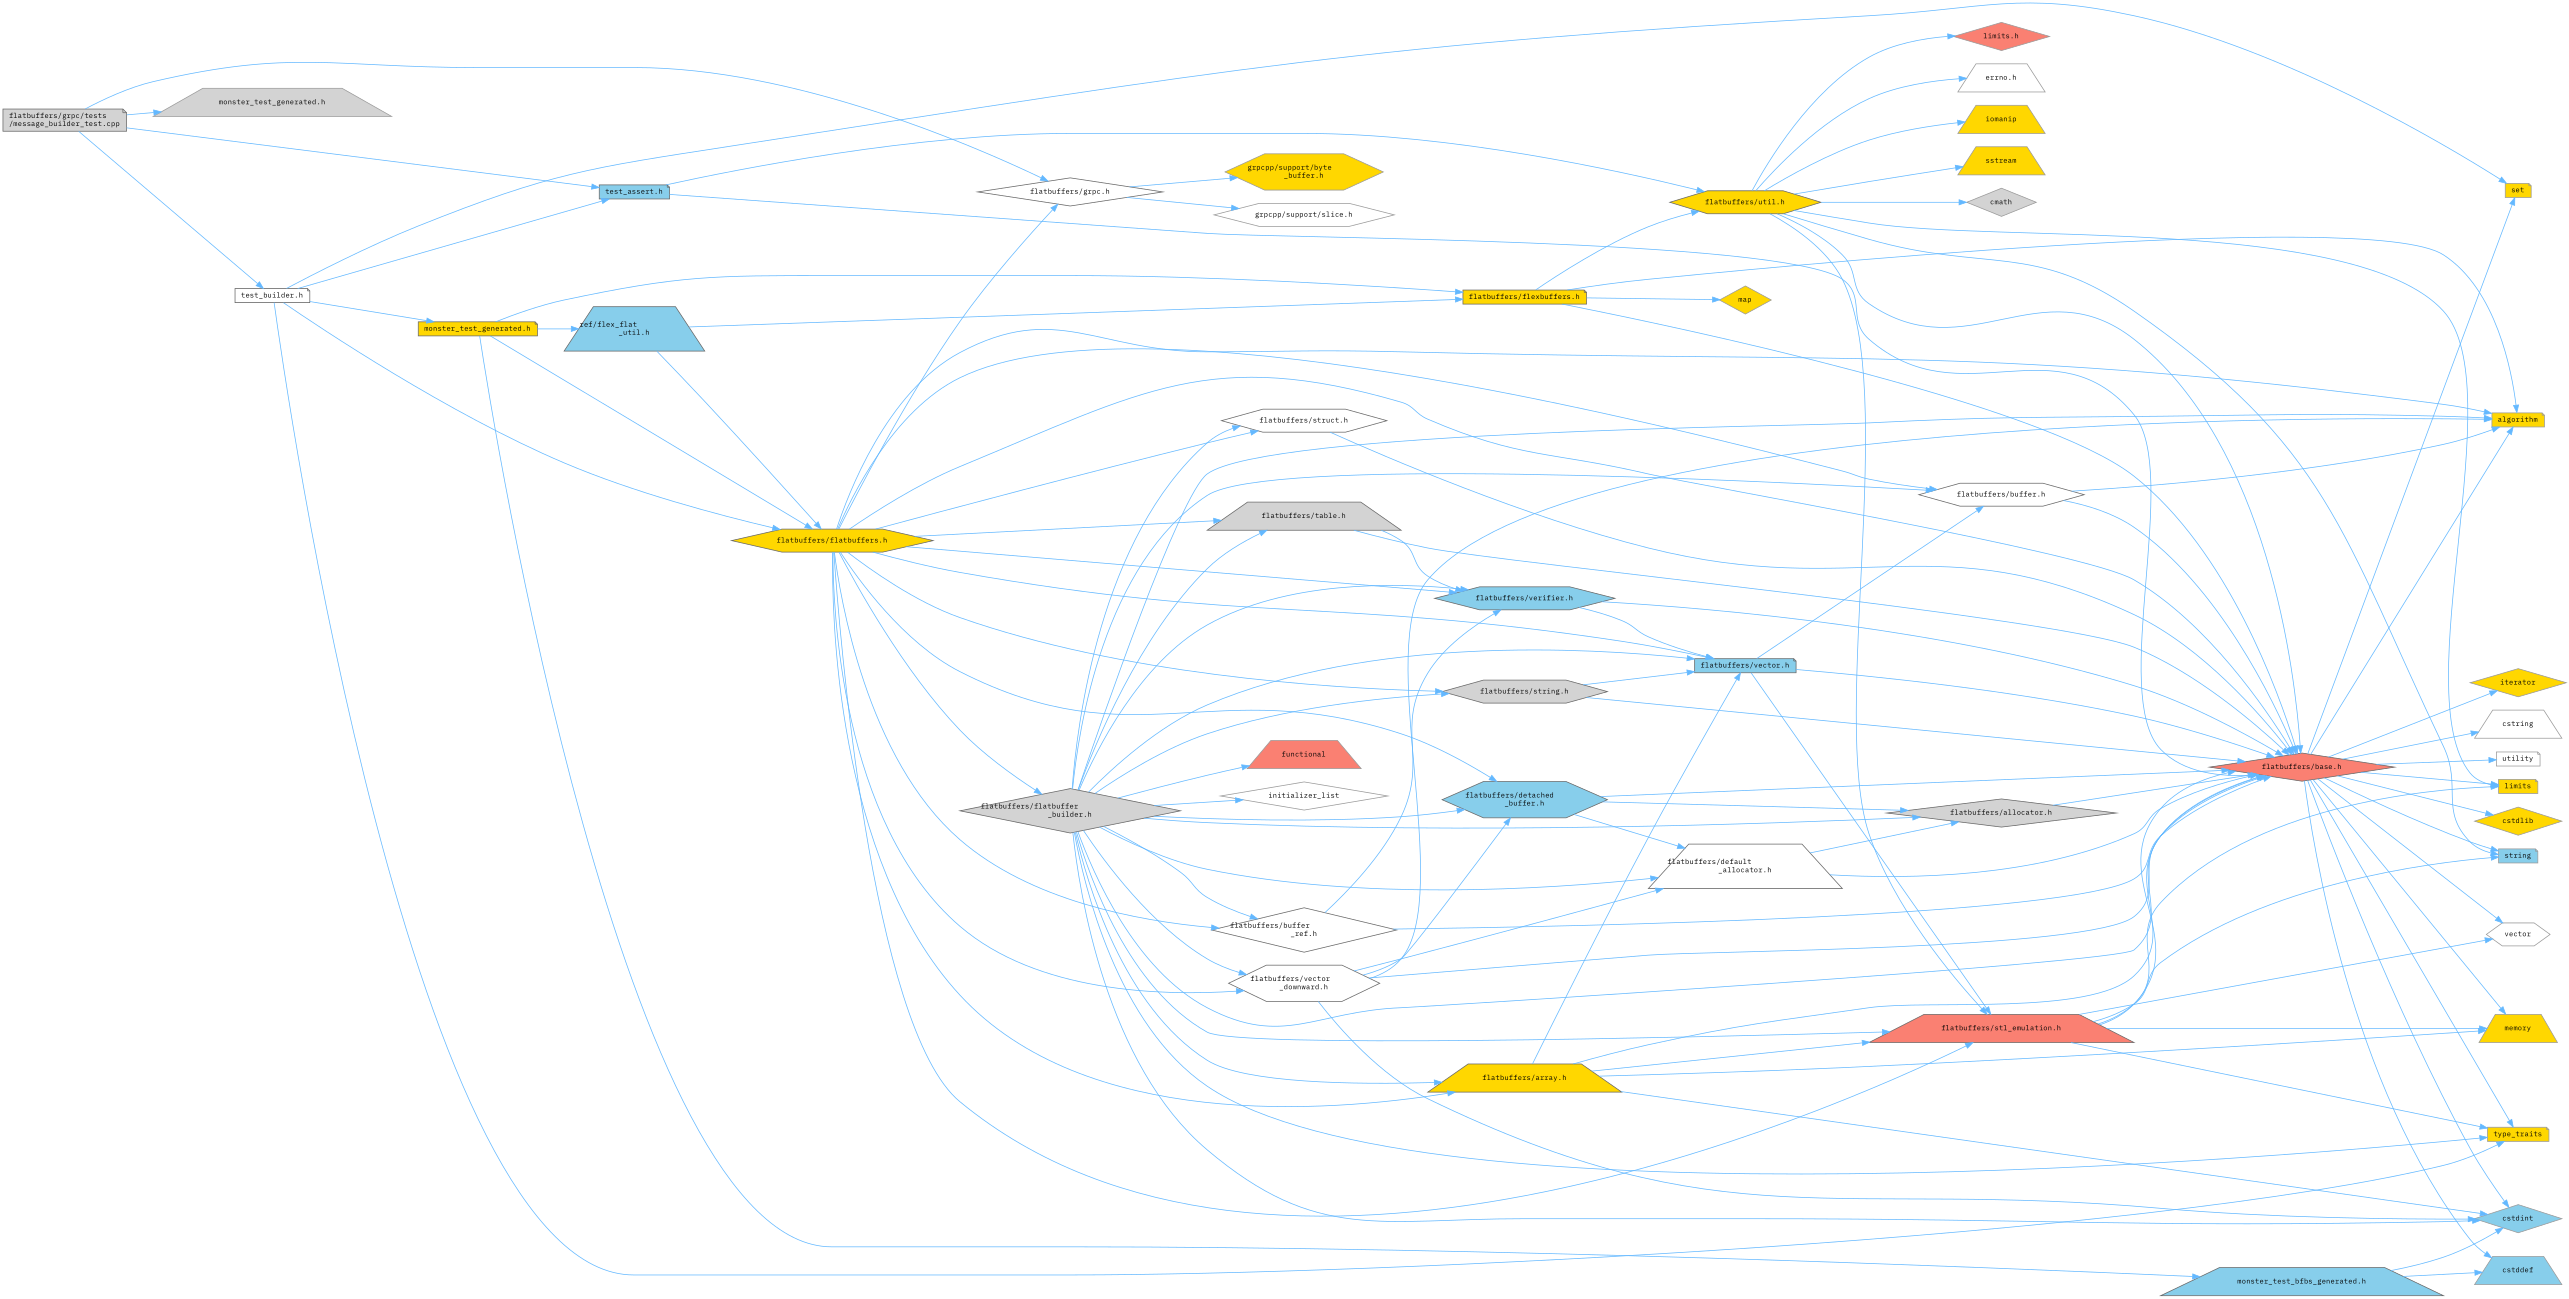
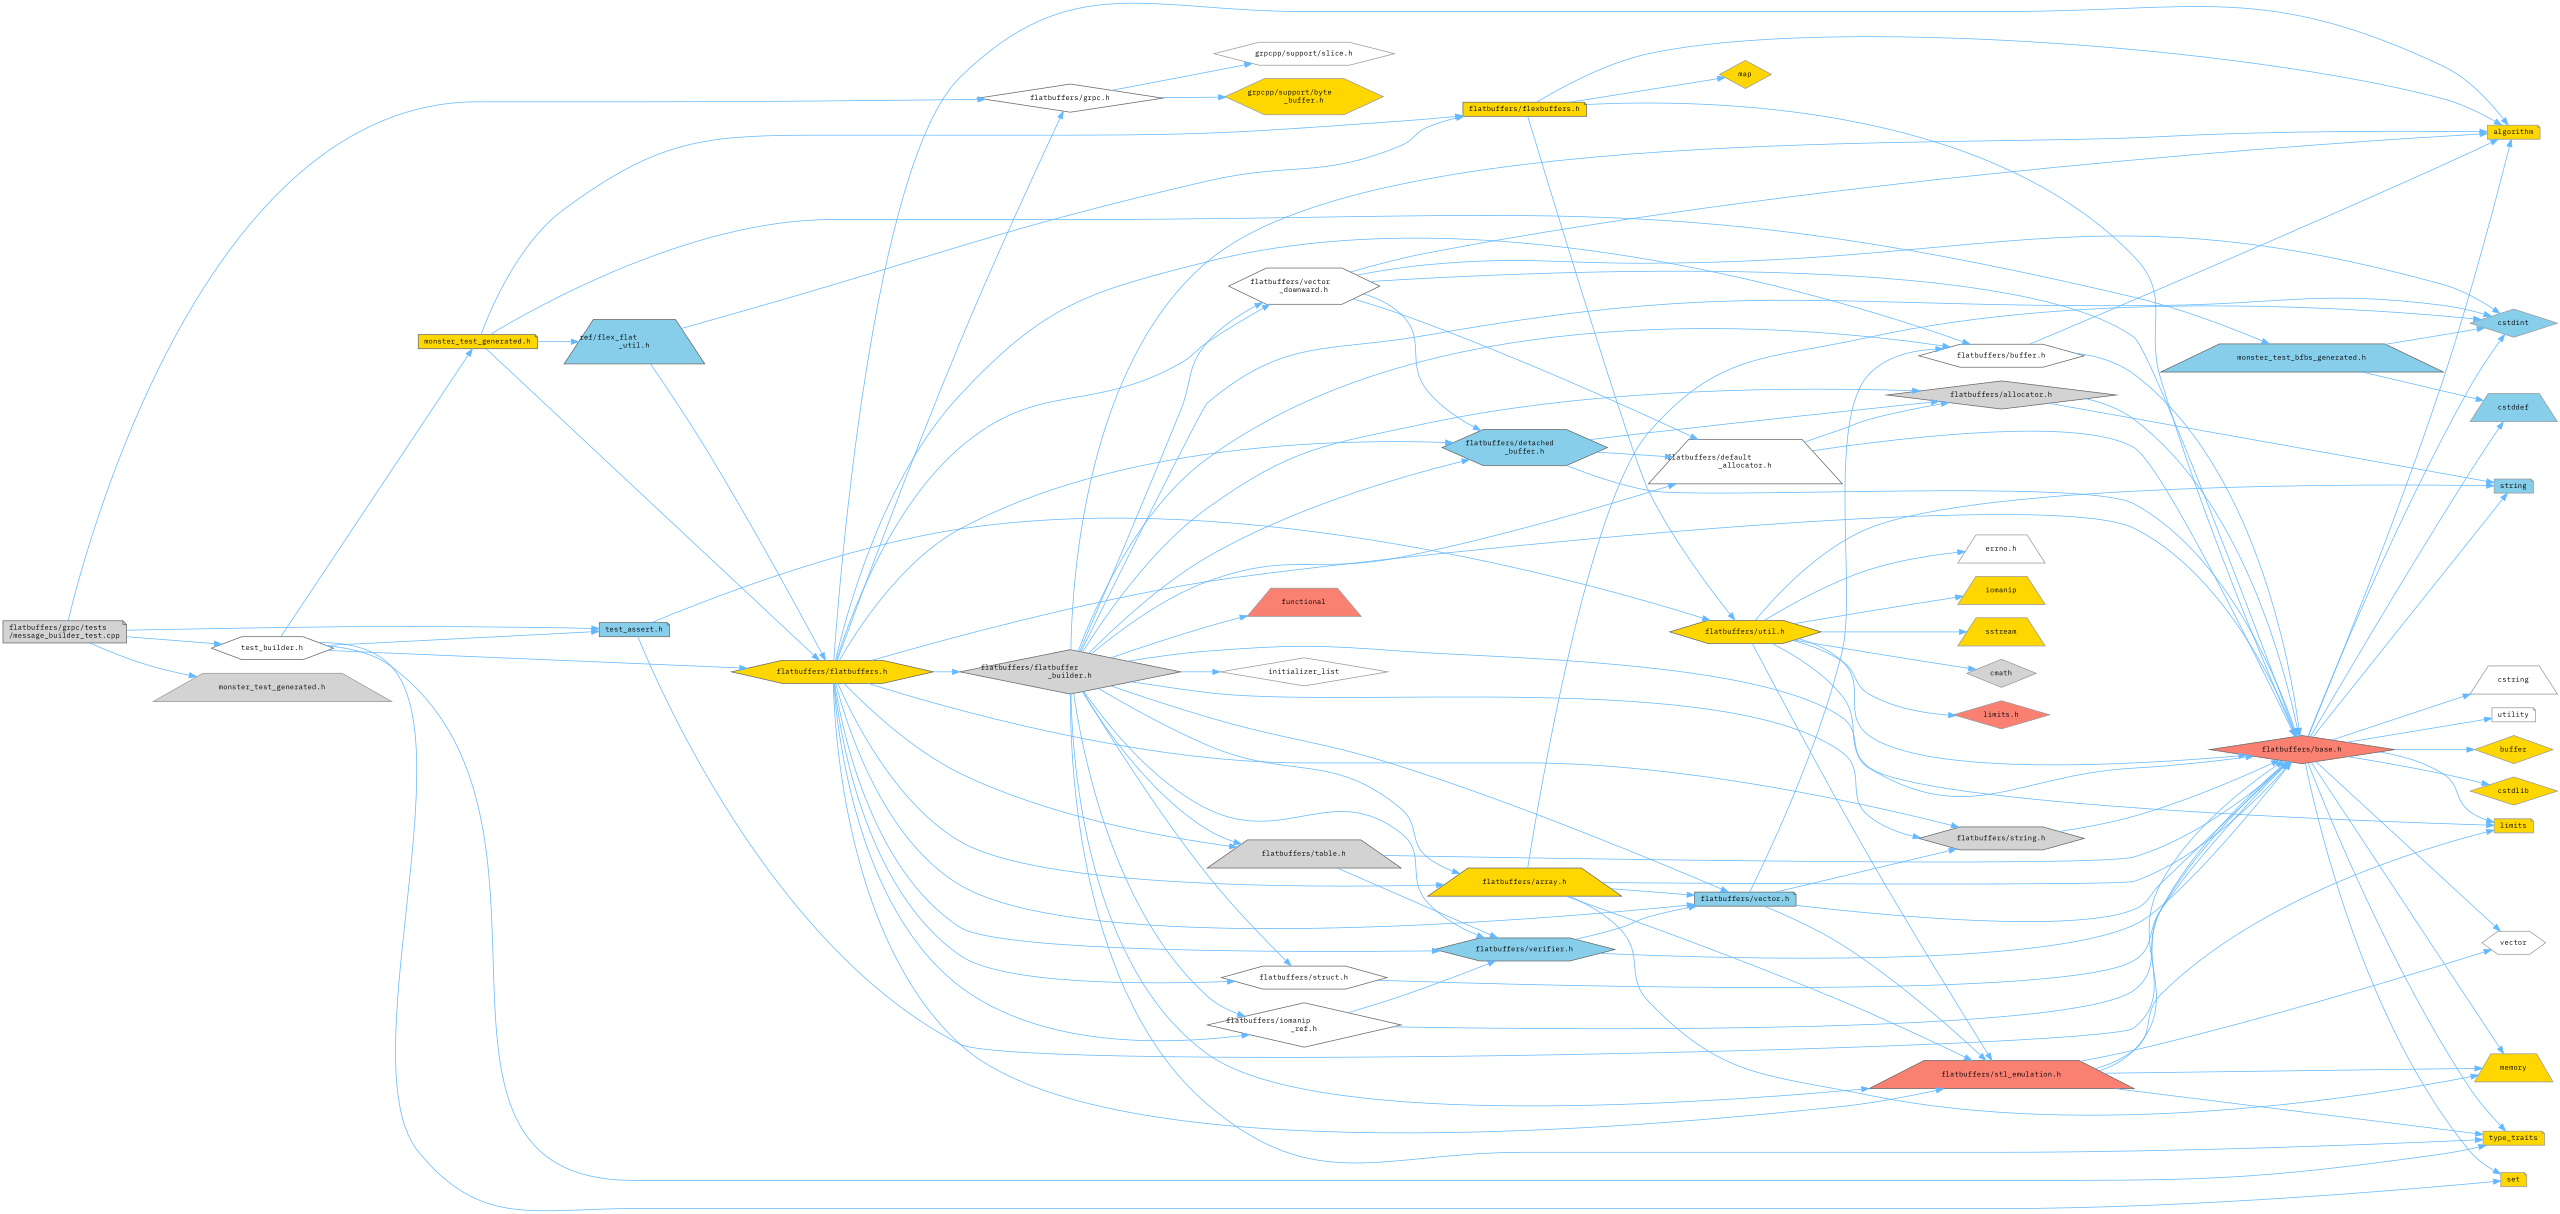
(272, 296) -> (272, 648)
(1635, 679) -> (1862, 871)
(2518, 683) -> (2514, 750)
(2274, 904) -> (2268, 442)
(1304, 930) -> (1304, 1025)
